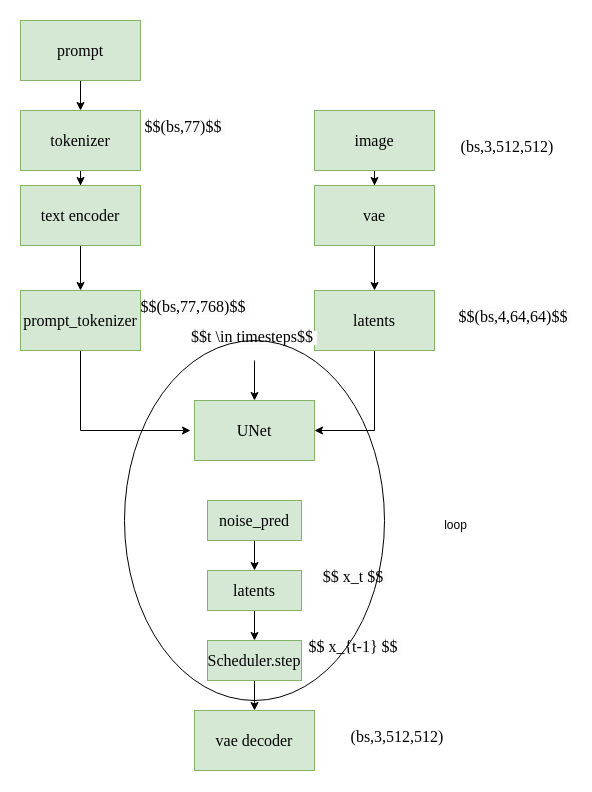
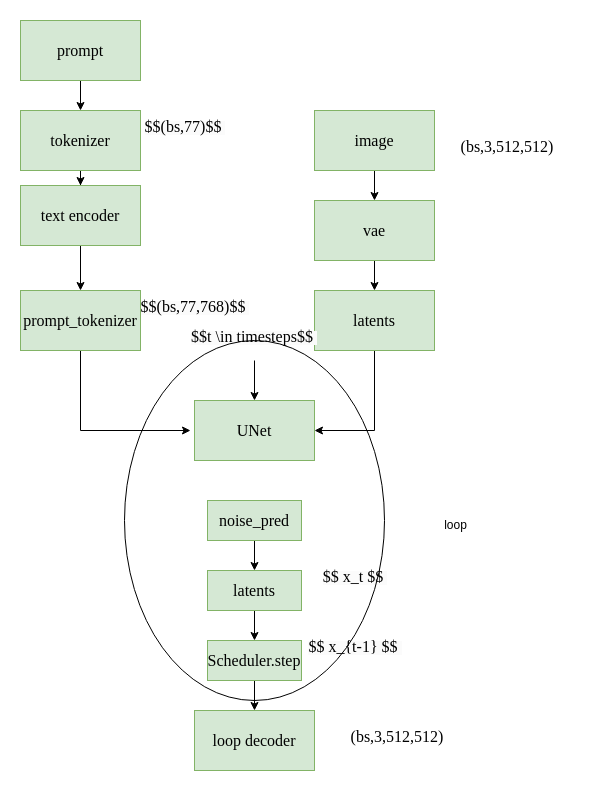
(375, 216) -> (375, 231)
(516, 321) -> none
(255, 741) -> (255, 741)
